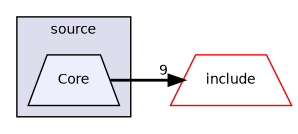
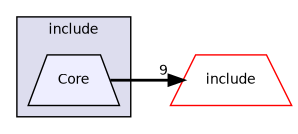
(74, 30) -> (74, 30)
